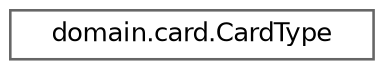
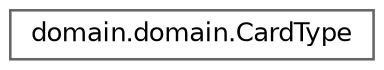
(192, 35) -> (192, 35)
